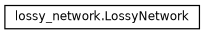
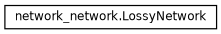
(102, 17) -> (111, 17)
